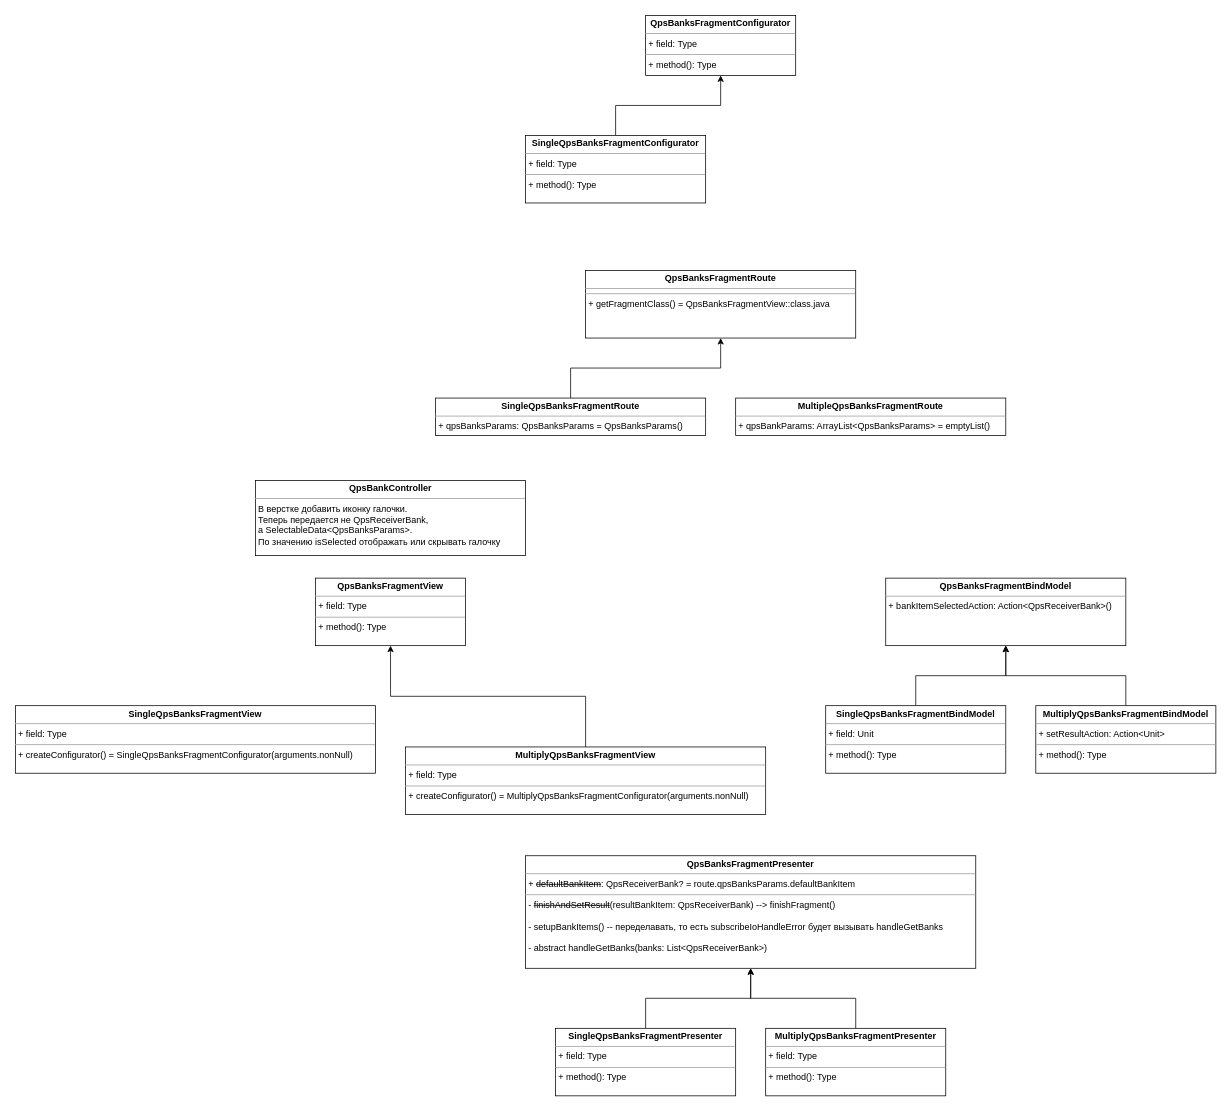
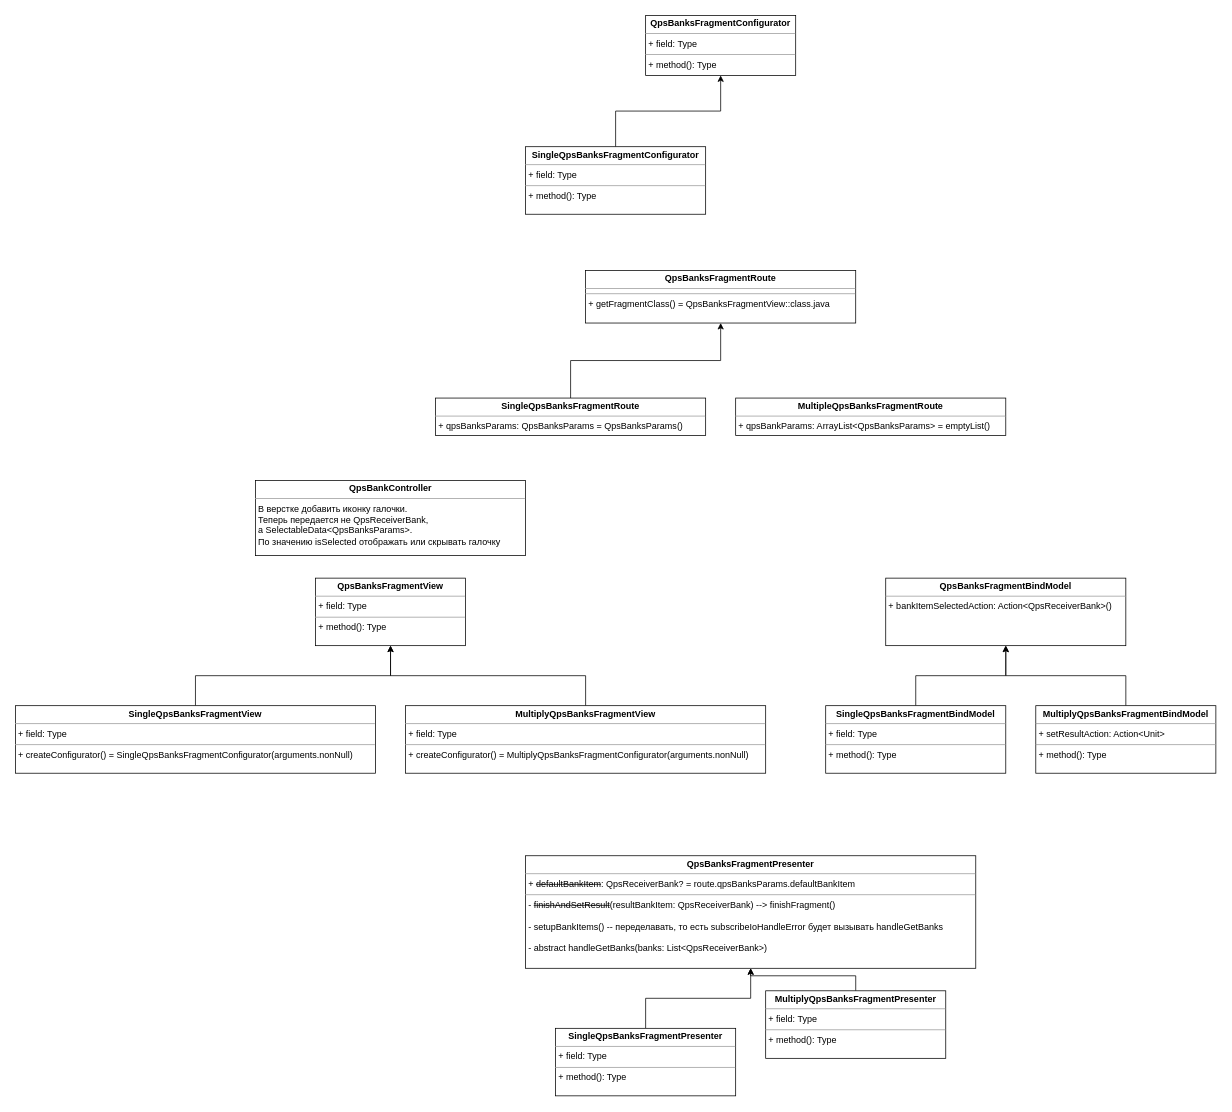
(615, 169) -> (615, 180)
(720, 304) -> (720, 297)
none -> (276, 675)
(899, 722) -> (899, 722)
(585, 780) -> (585, 739)
(855, 1062) -> (855, 1024)
